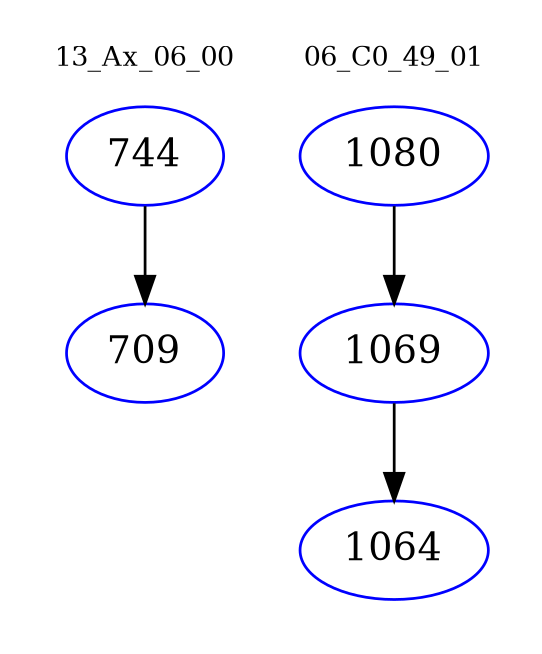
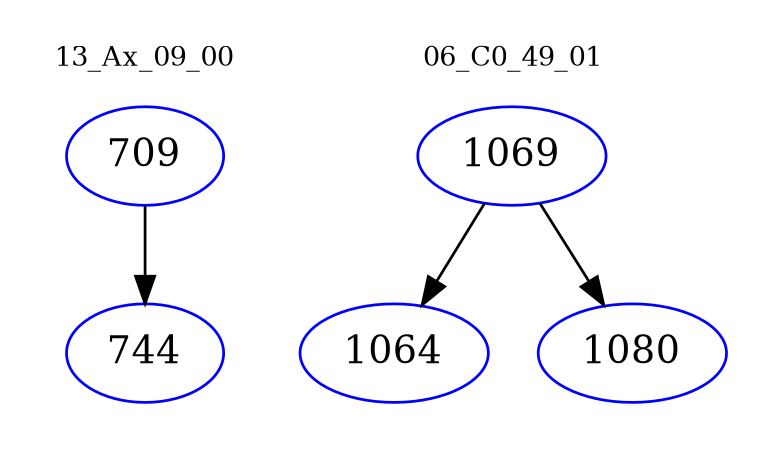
(145, 59) -> (145, 59)
(145, 241) -> (145, 241)
(394, 241) -> (564, 242)
